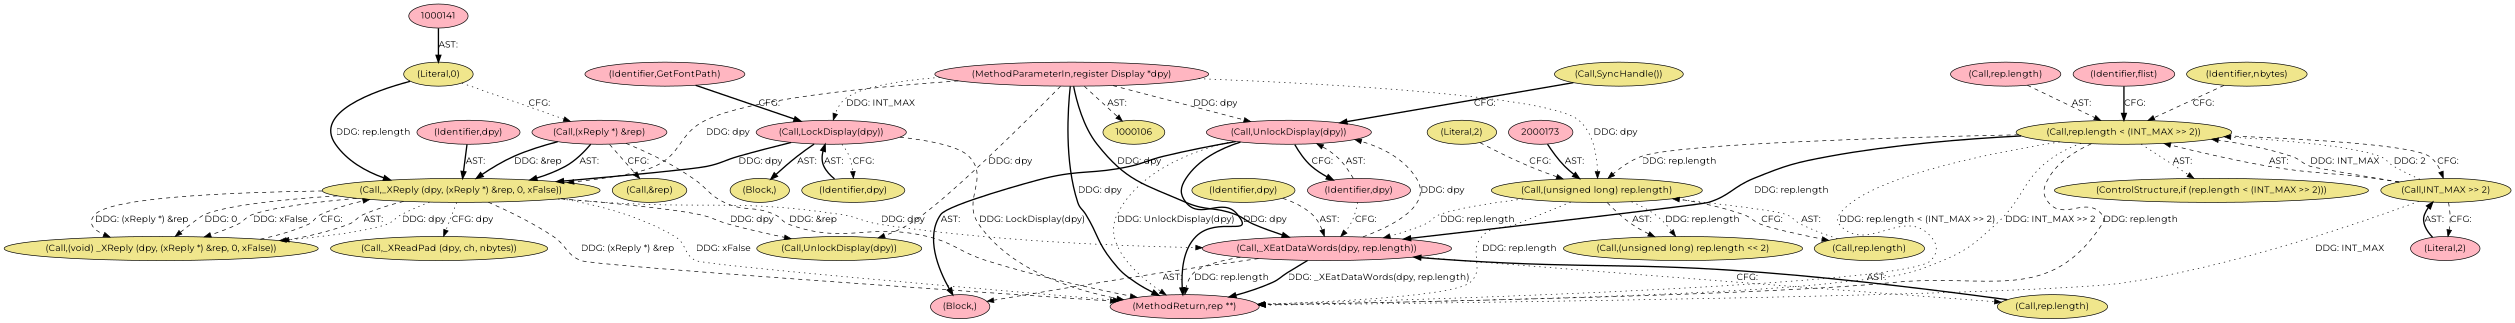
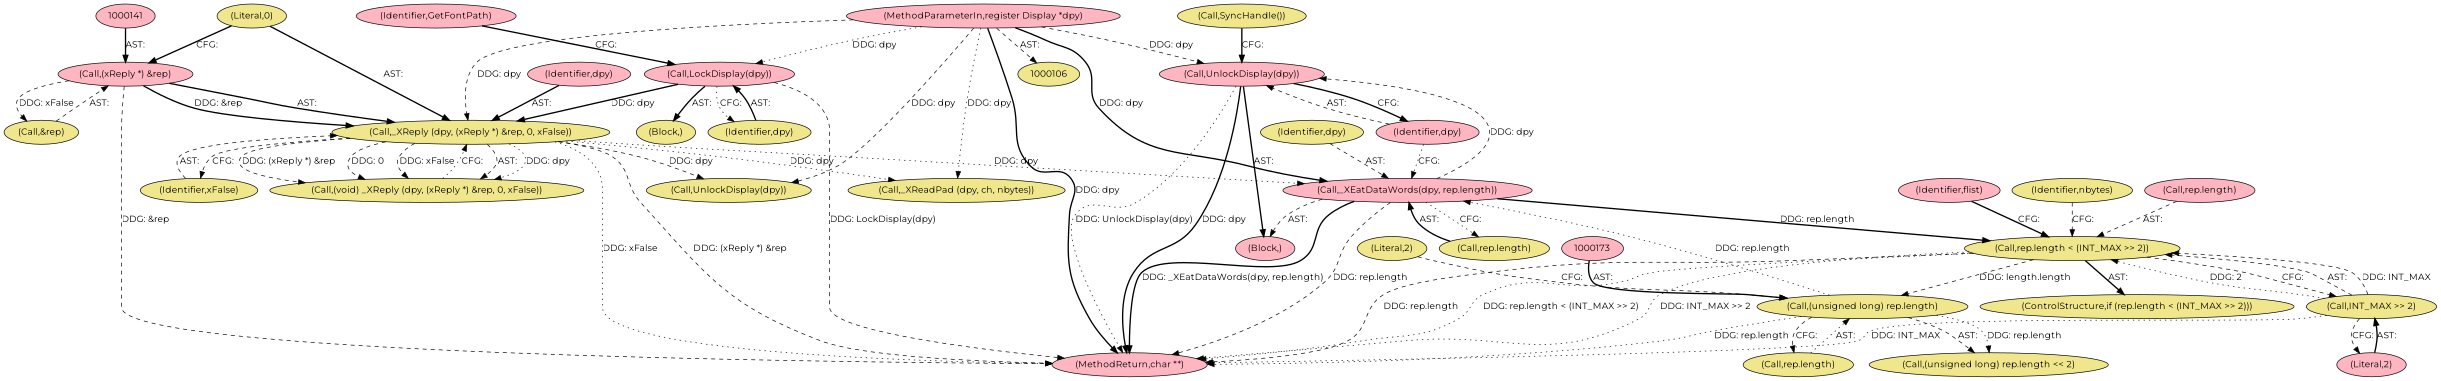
(438, 42) -> (126, 42)
(1418, 91) -> (967, 99)
(513, 101) -> (194, 43)
(881, 103) -> (875, 45)
none -> (79, 105)
(373, 132) -> (395, 74)
(1541, 132) -> (1593, 249)
(2165, 159) -> (2102, 275)
(640, 161) -> (46, 103)
(1679, 161) -> (2025, 278)
none -> (199, 190)
(1719, 198) -> (1740, 219)
(473, 219) -> (812, 161)
(313, 222) -> (455, 166)
(1185, 307) -> (1130, 365)
